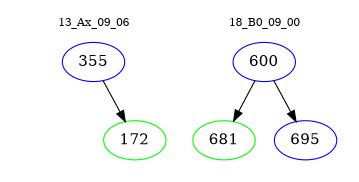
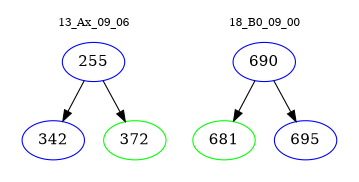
(94, 62) -> (94, 62)
(264, 62) -> (264, 62)
none -> (53, 140)
(135, 140) -> (135, 140)
